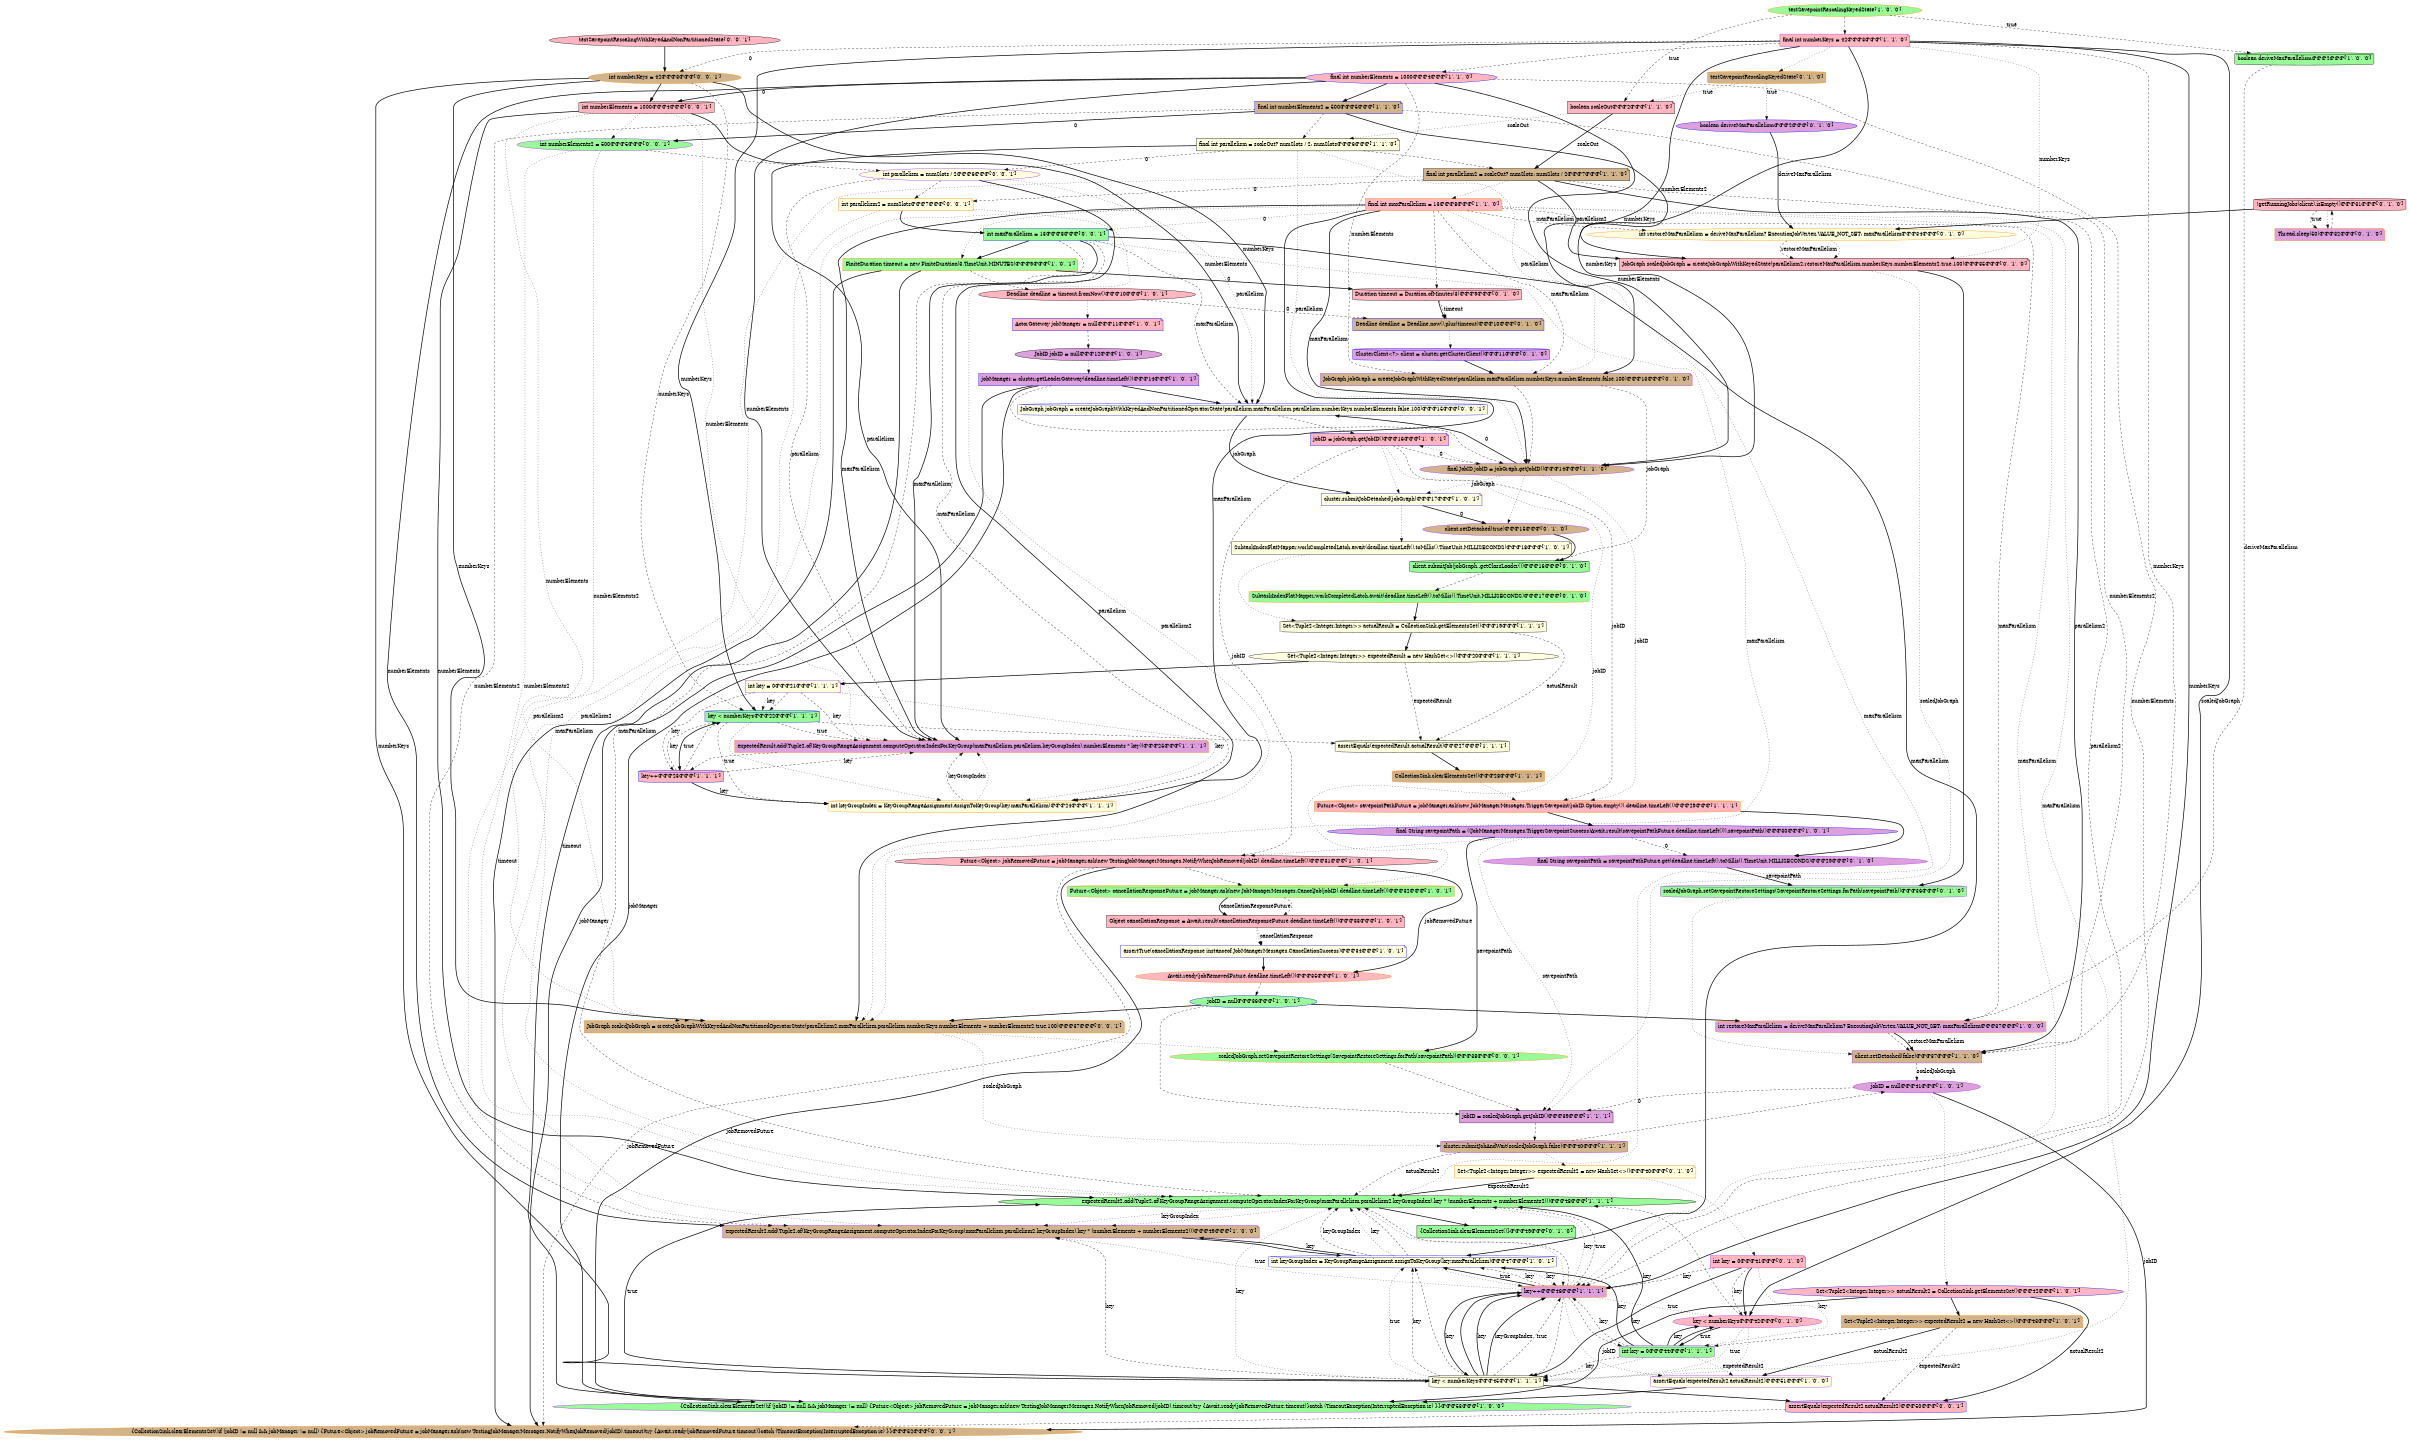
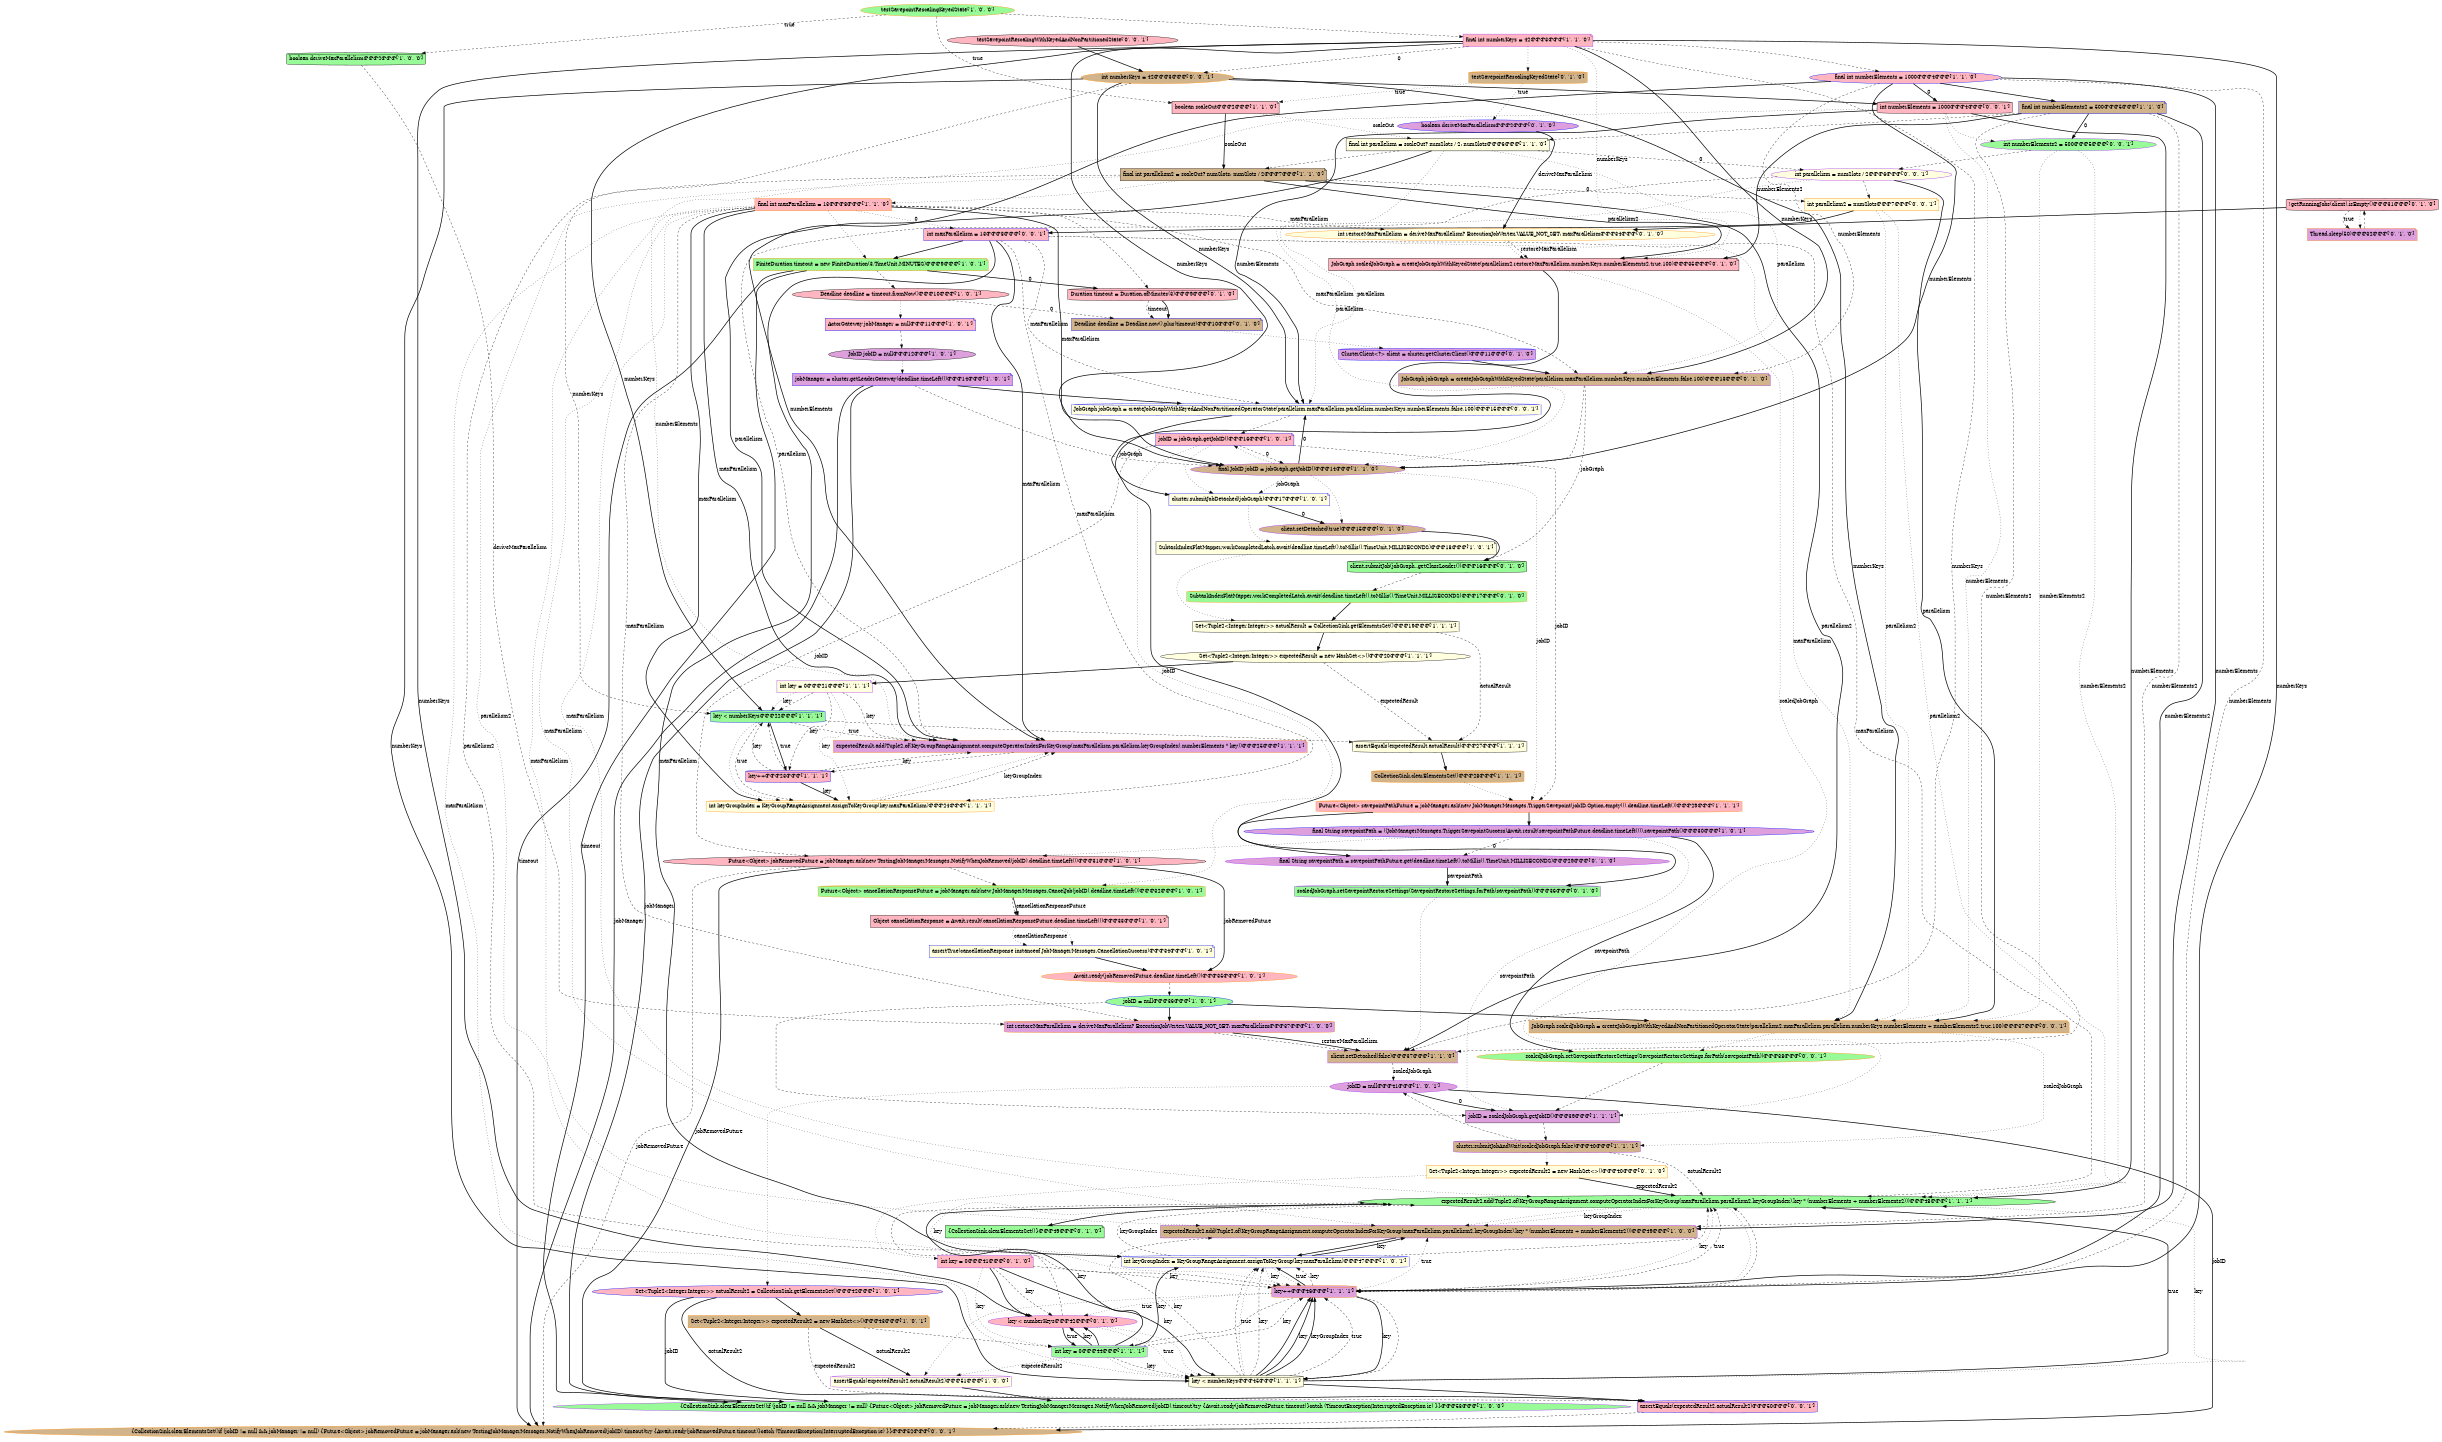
(1046, 235) -> (986, 235)
(2221, 701) -> (434, 701)
none -> (2160, 1040)
(1722, 1092) -> (1452, 1103)
